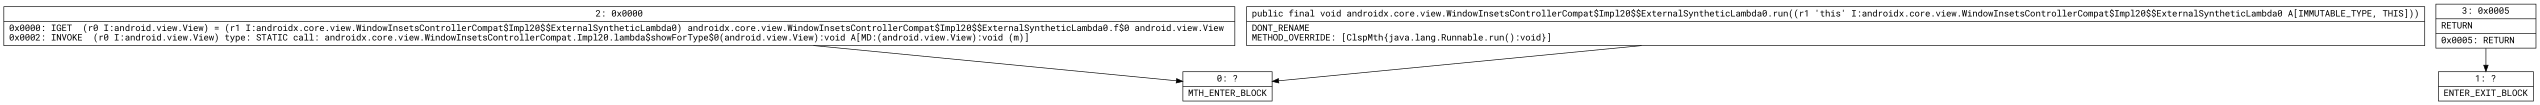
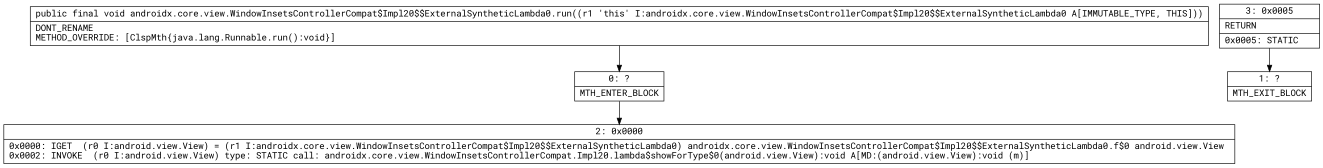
(2486, 40) -> (1270, 40)
(995, 63) -> (619, 110)
(2486, 93) -> (1270, 93)
